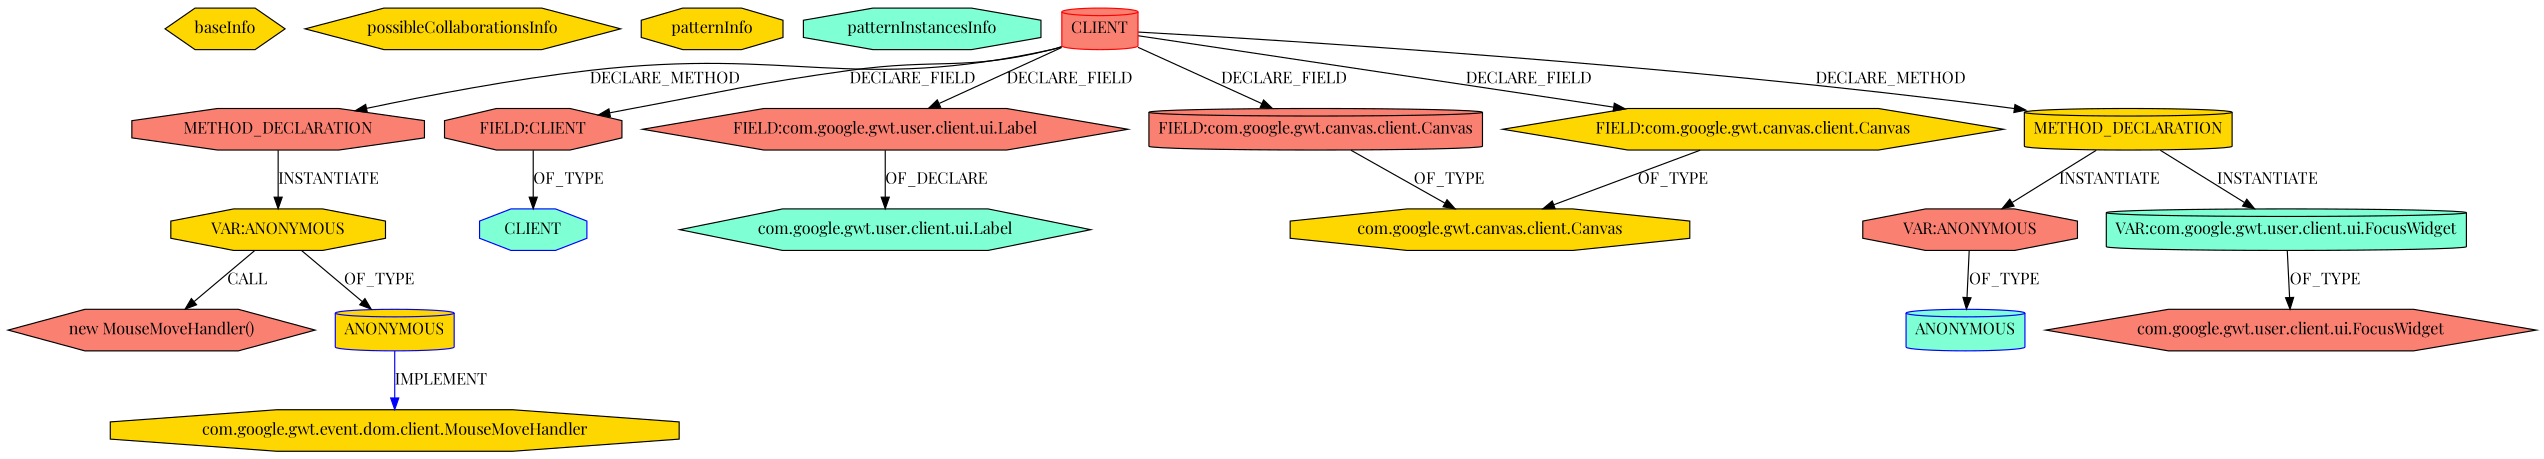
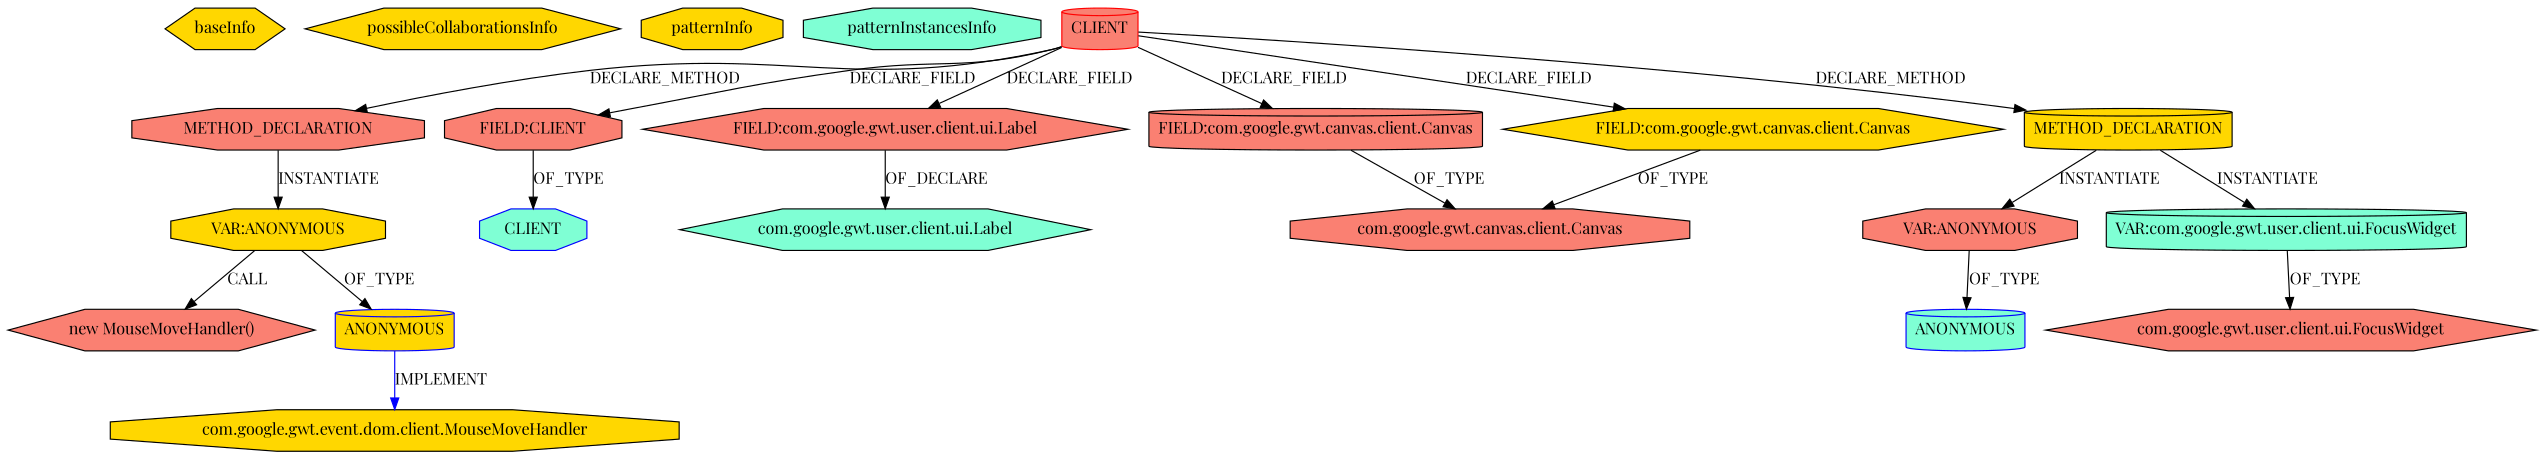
(1490, 230) -> (1490, 230)
